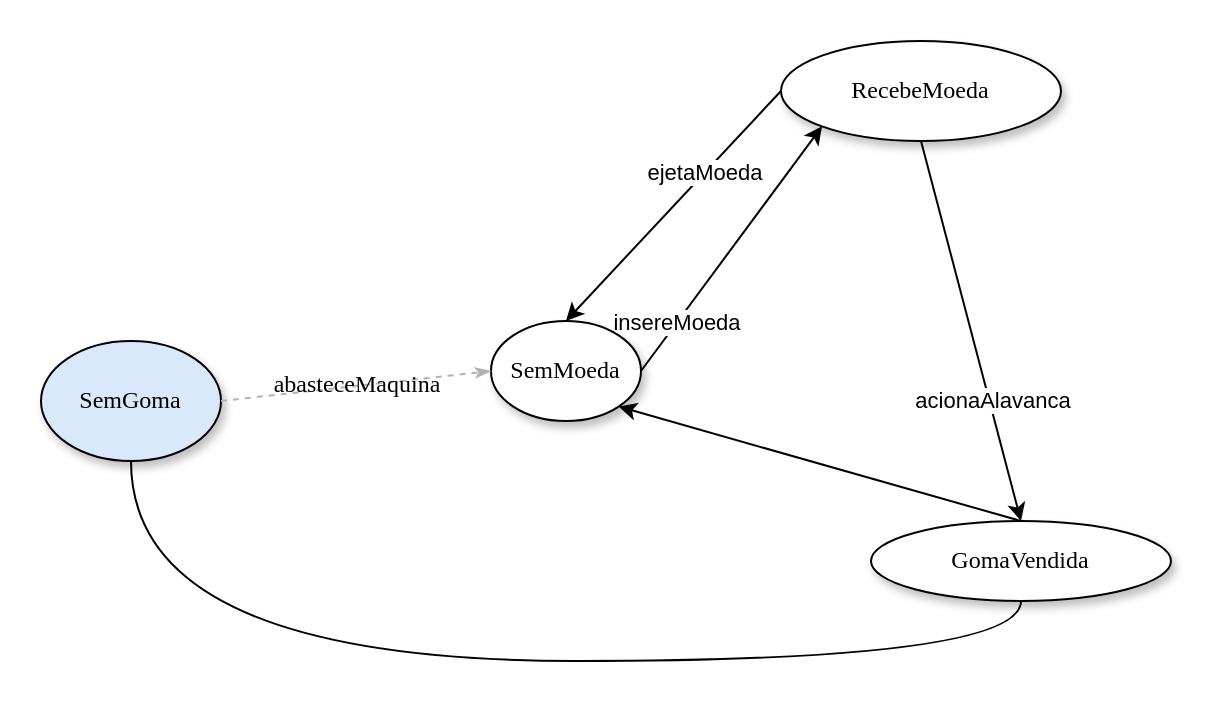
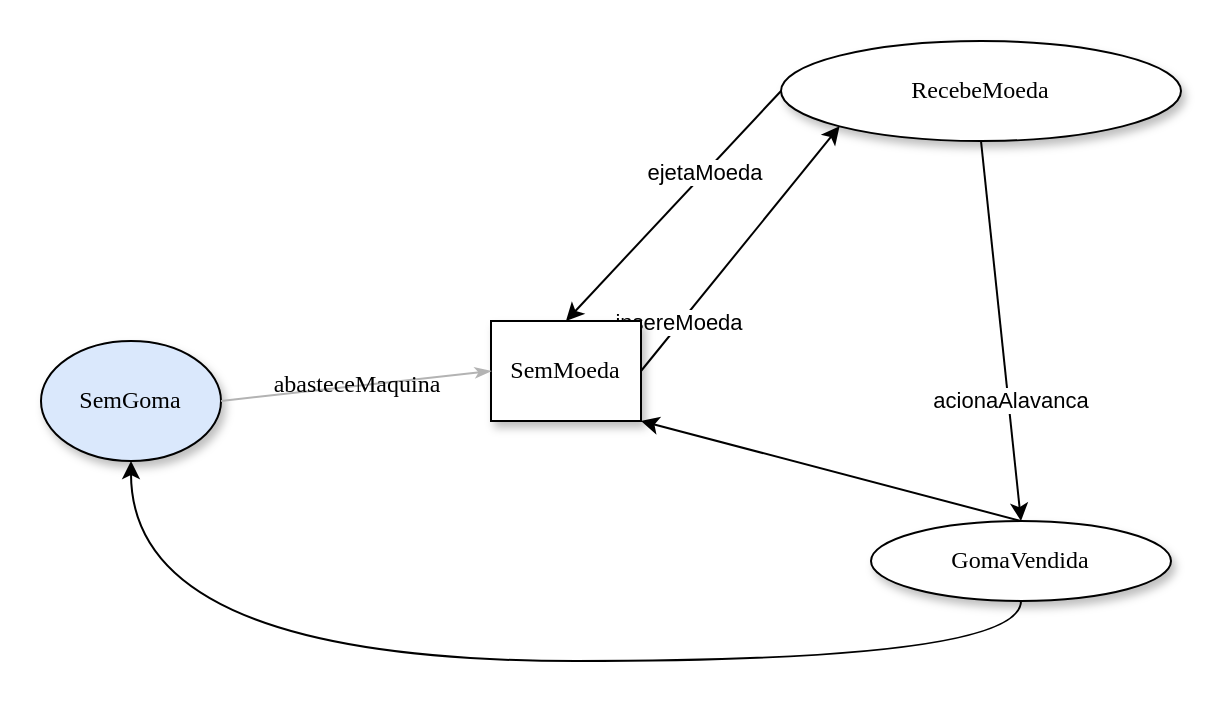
(921, 91) -> (981, 91)
(566, 371) -> (566, 371)
(351, 387) -> (351, 387)
(252, 614) -> (255, 618)
